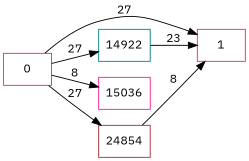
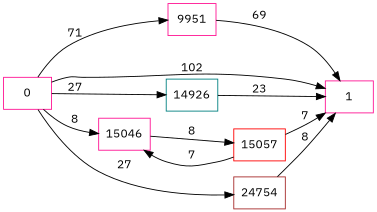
(124, 10) -> (192, 68)
none -> (192, 20)
(124, 45) -> (192, 95)
(124, 93) -> (124, 134)
(124, 141) -> (260, 193)
none -> (260, 145)
